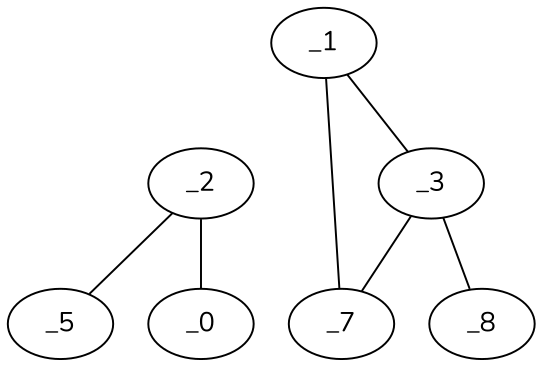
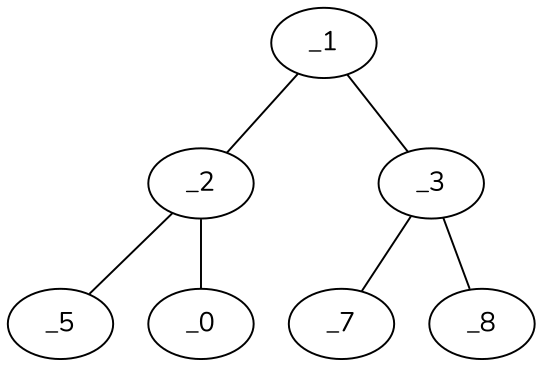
(333, 183) -> (262, 113)
